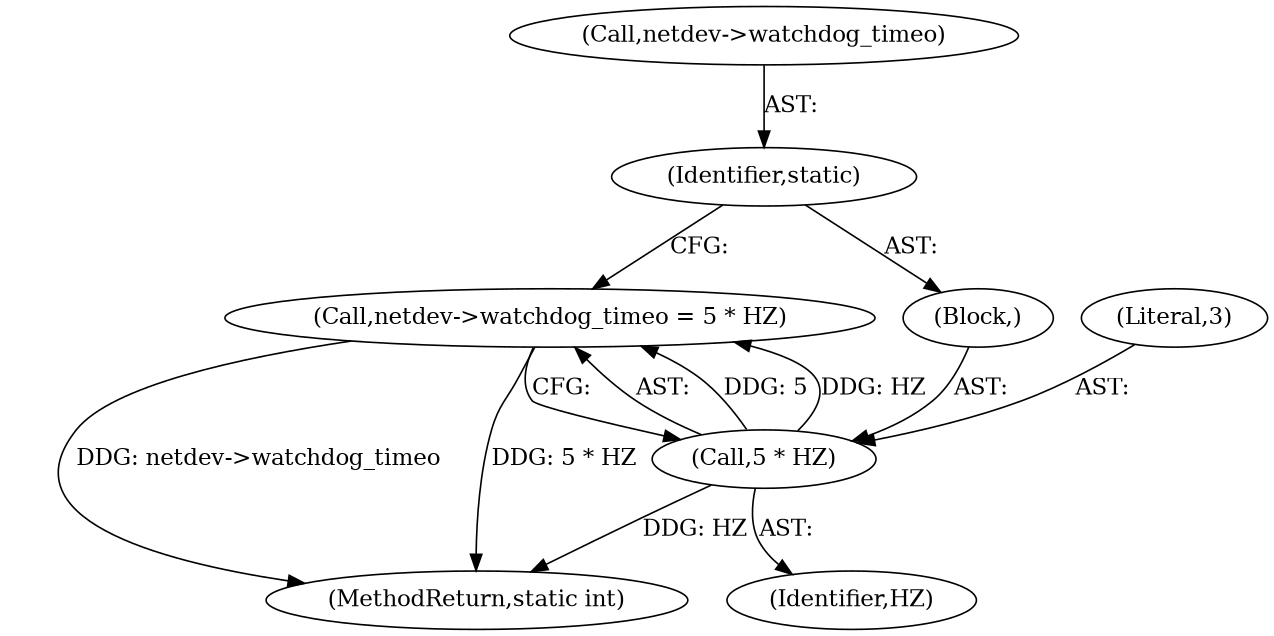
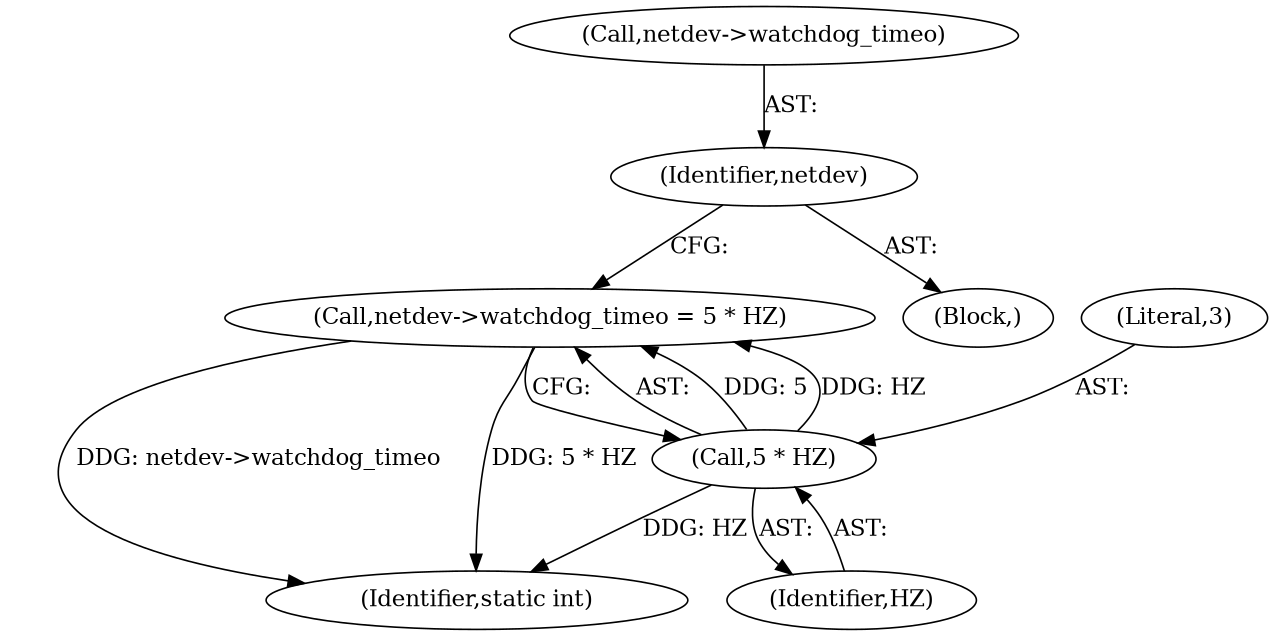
(764, 177) -> (764, 177)
(929, 403) -> (830, 533)
(477, 600) -> (477, 600)
